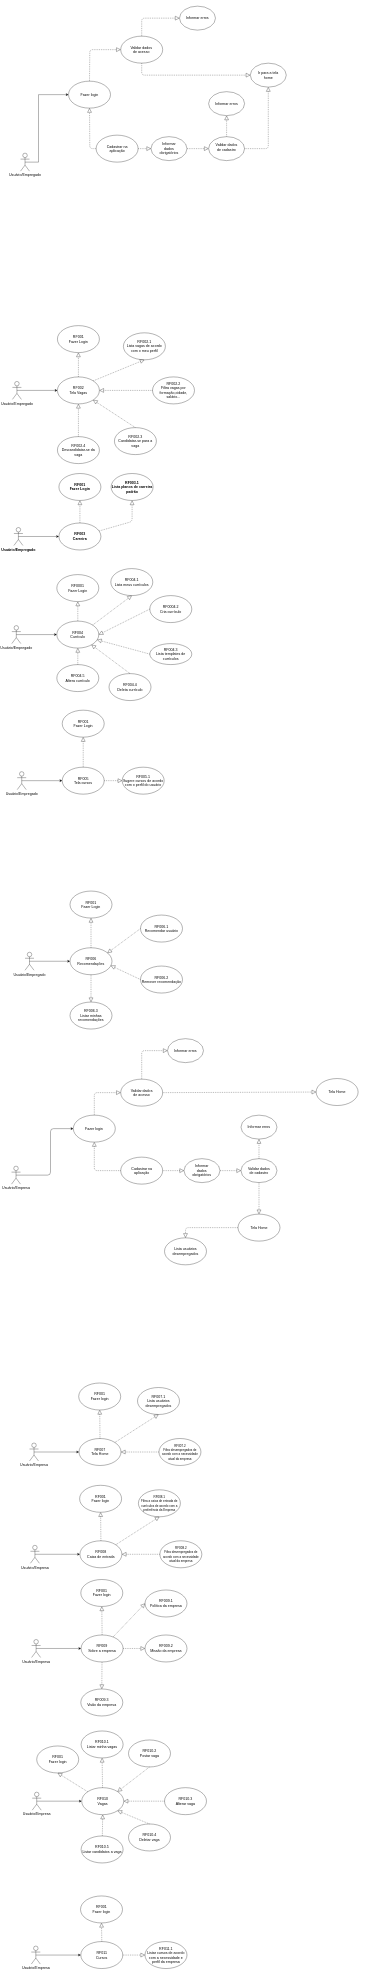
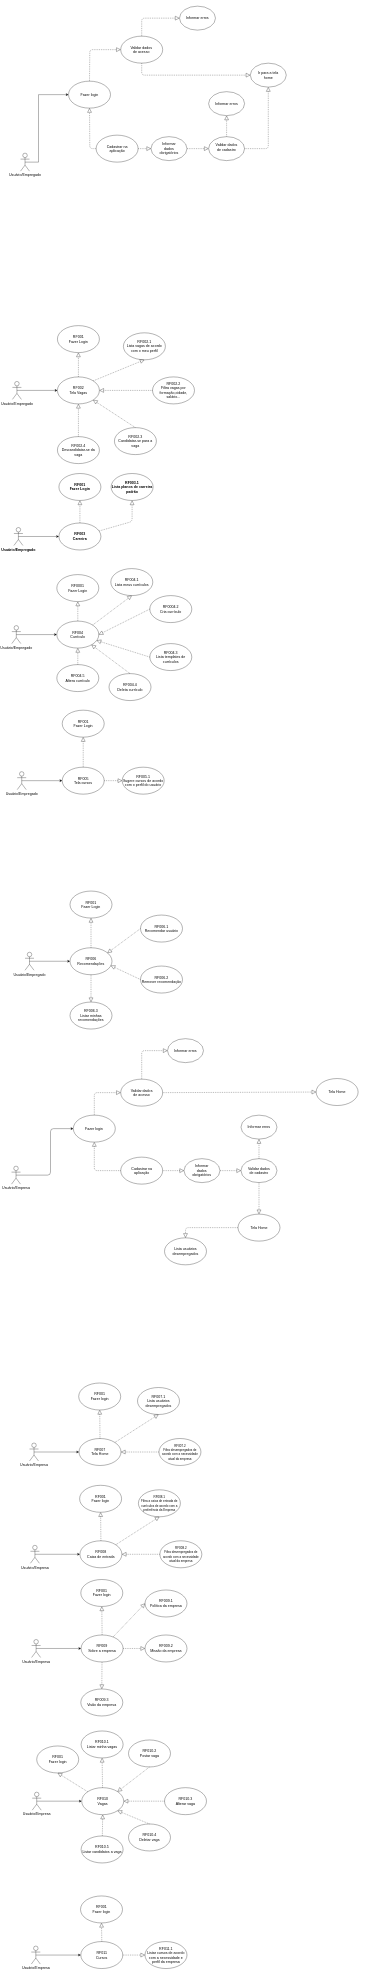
(171, 654) -> (171, 657)
